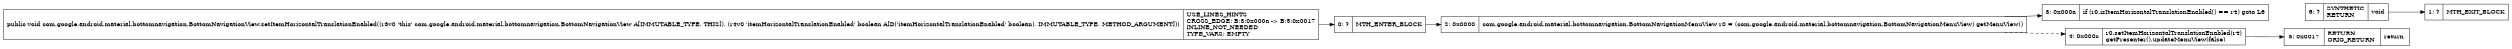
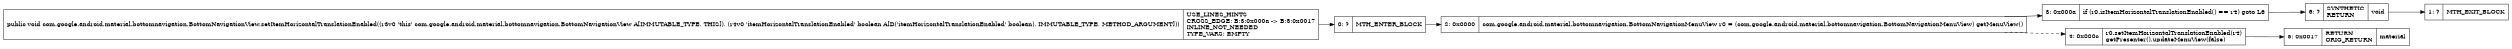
none -> (2285, 12)
(2394, 37) -> (2393, 37)
